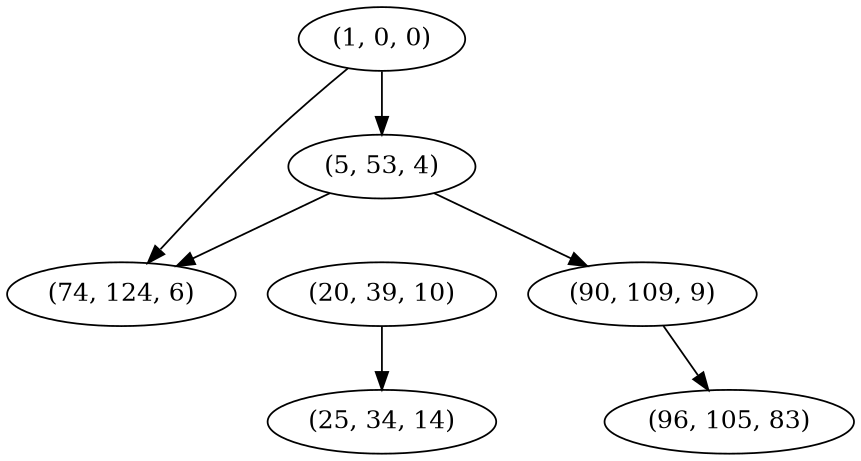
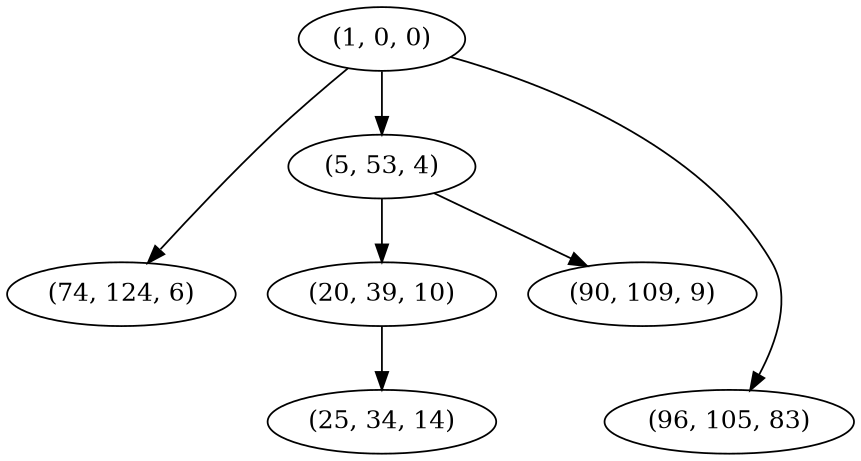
(261, 226) -> (382, 222)
(681, 351) -> (679, 164)
